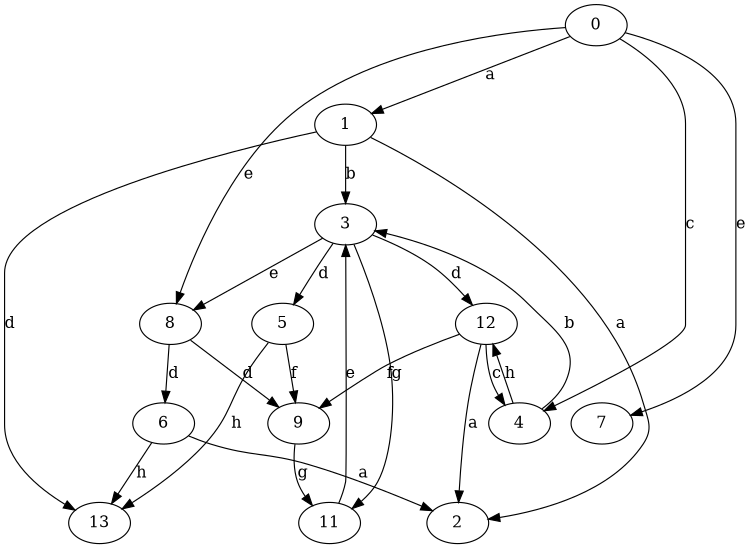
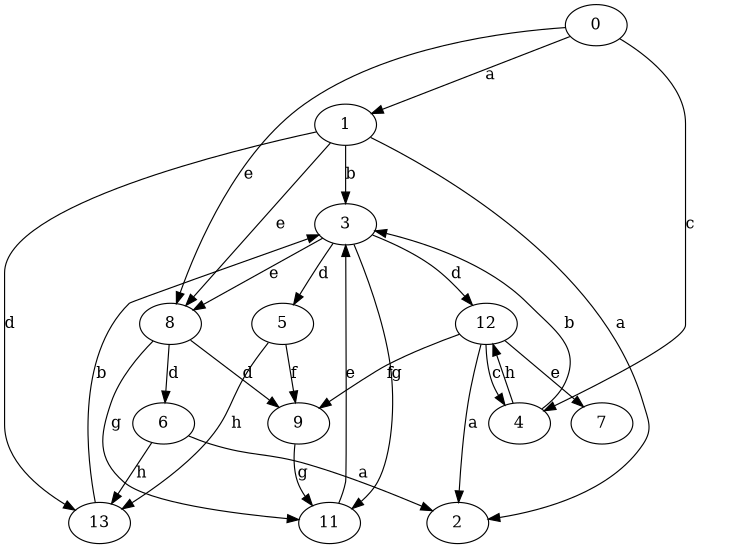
(736, 216) -> (540, 370)
none -> (262, 220)
none -> (123, 311)
none -> (134, 488)
